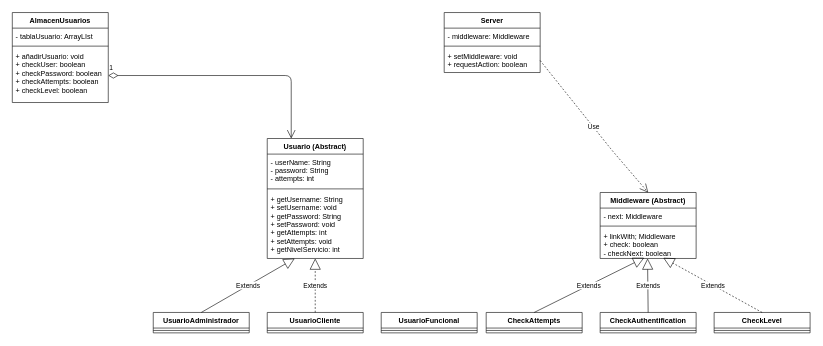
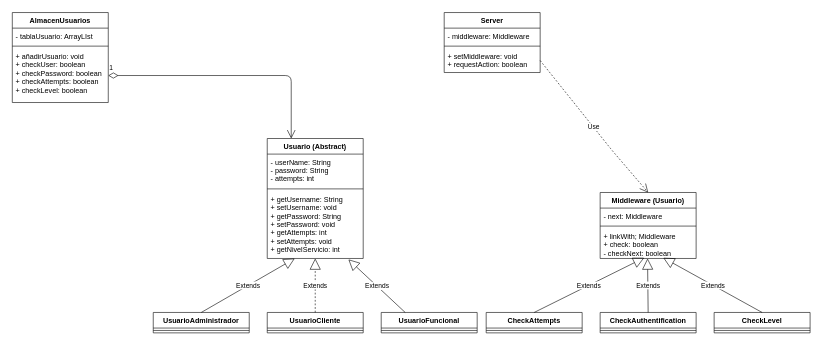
(648, 200) -> (648, 200)
none -> (381, 289)
(741, 301) -> (741, 301)
